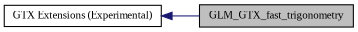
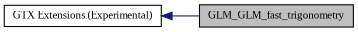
(276, 16) -> (276, 16)
